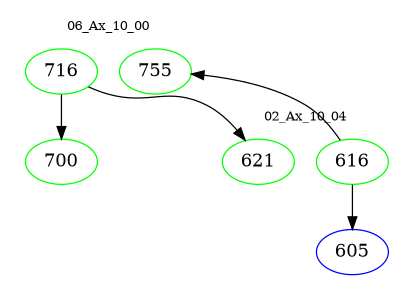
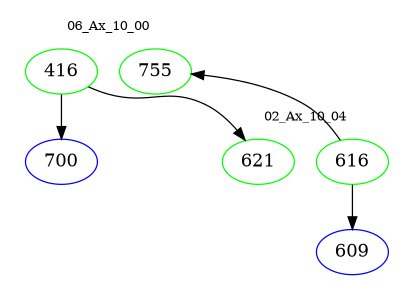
(61, 71) -> (61, 71)
(61, 162) -> (61, 162)
(352, 252) -> (352, 252)
